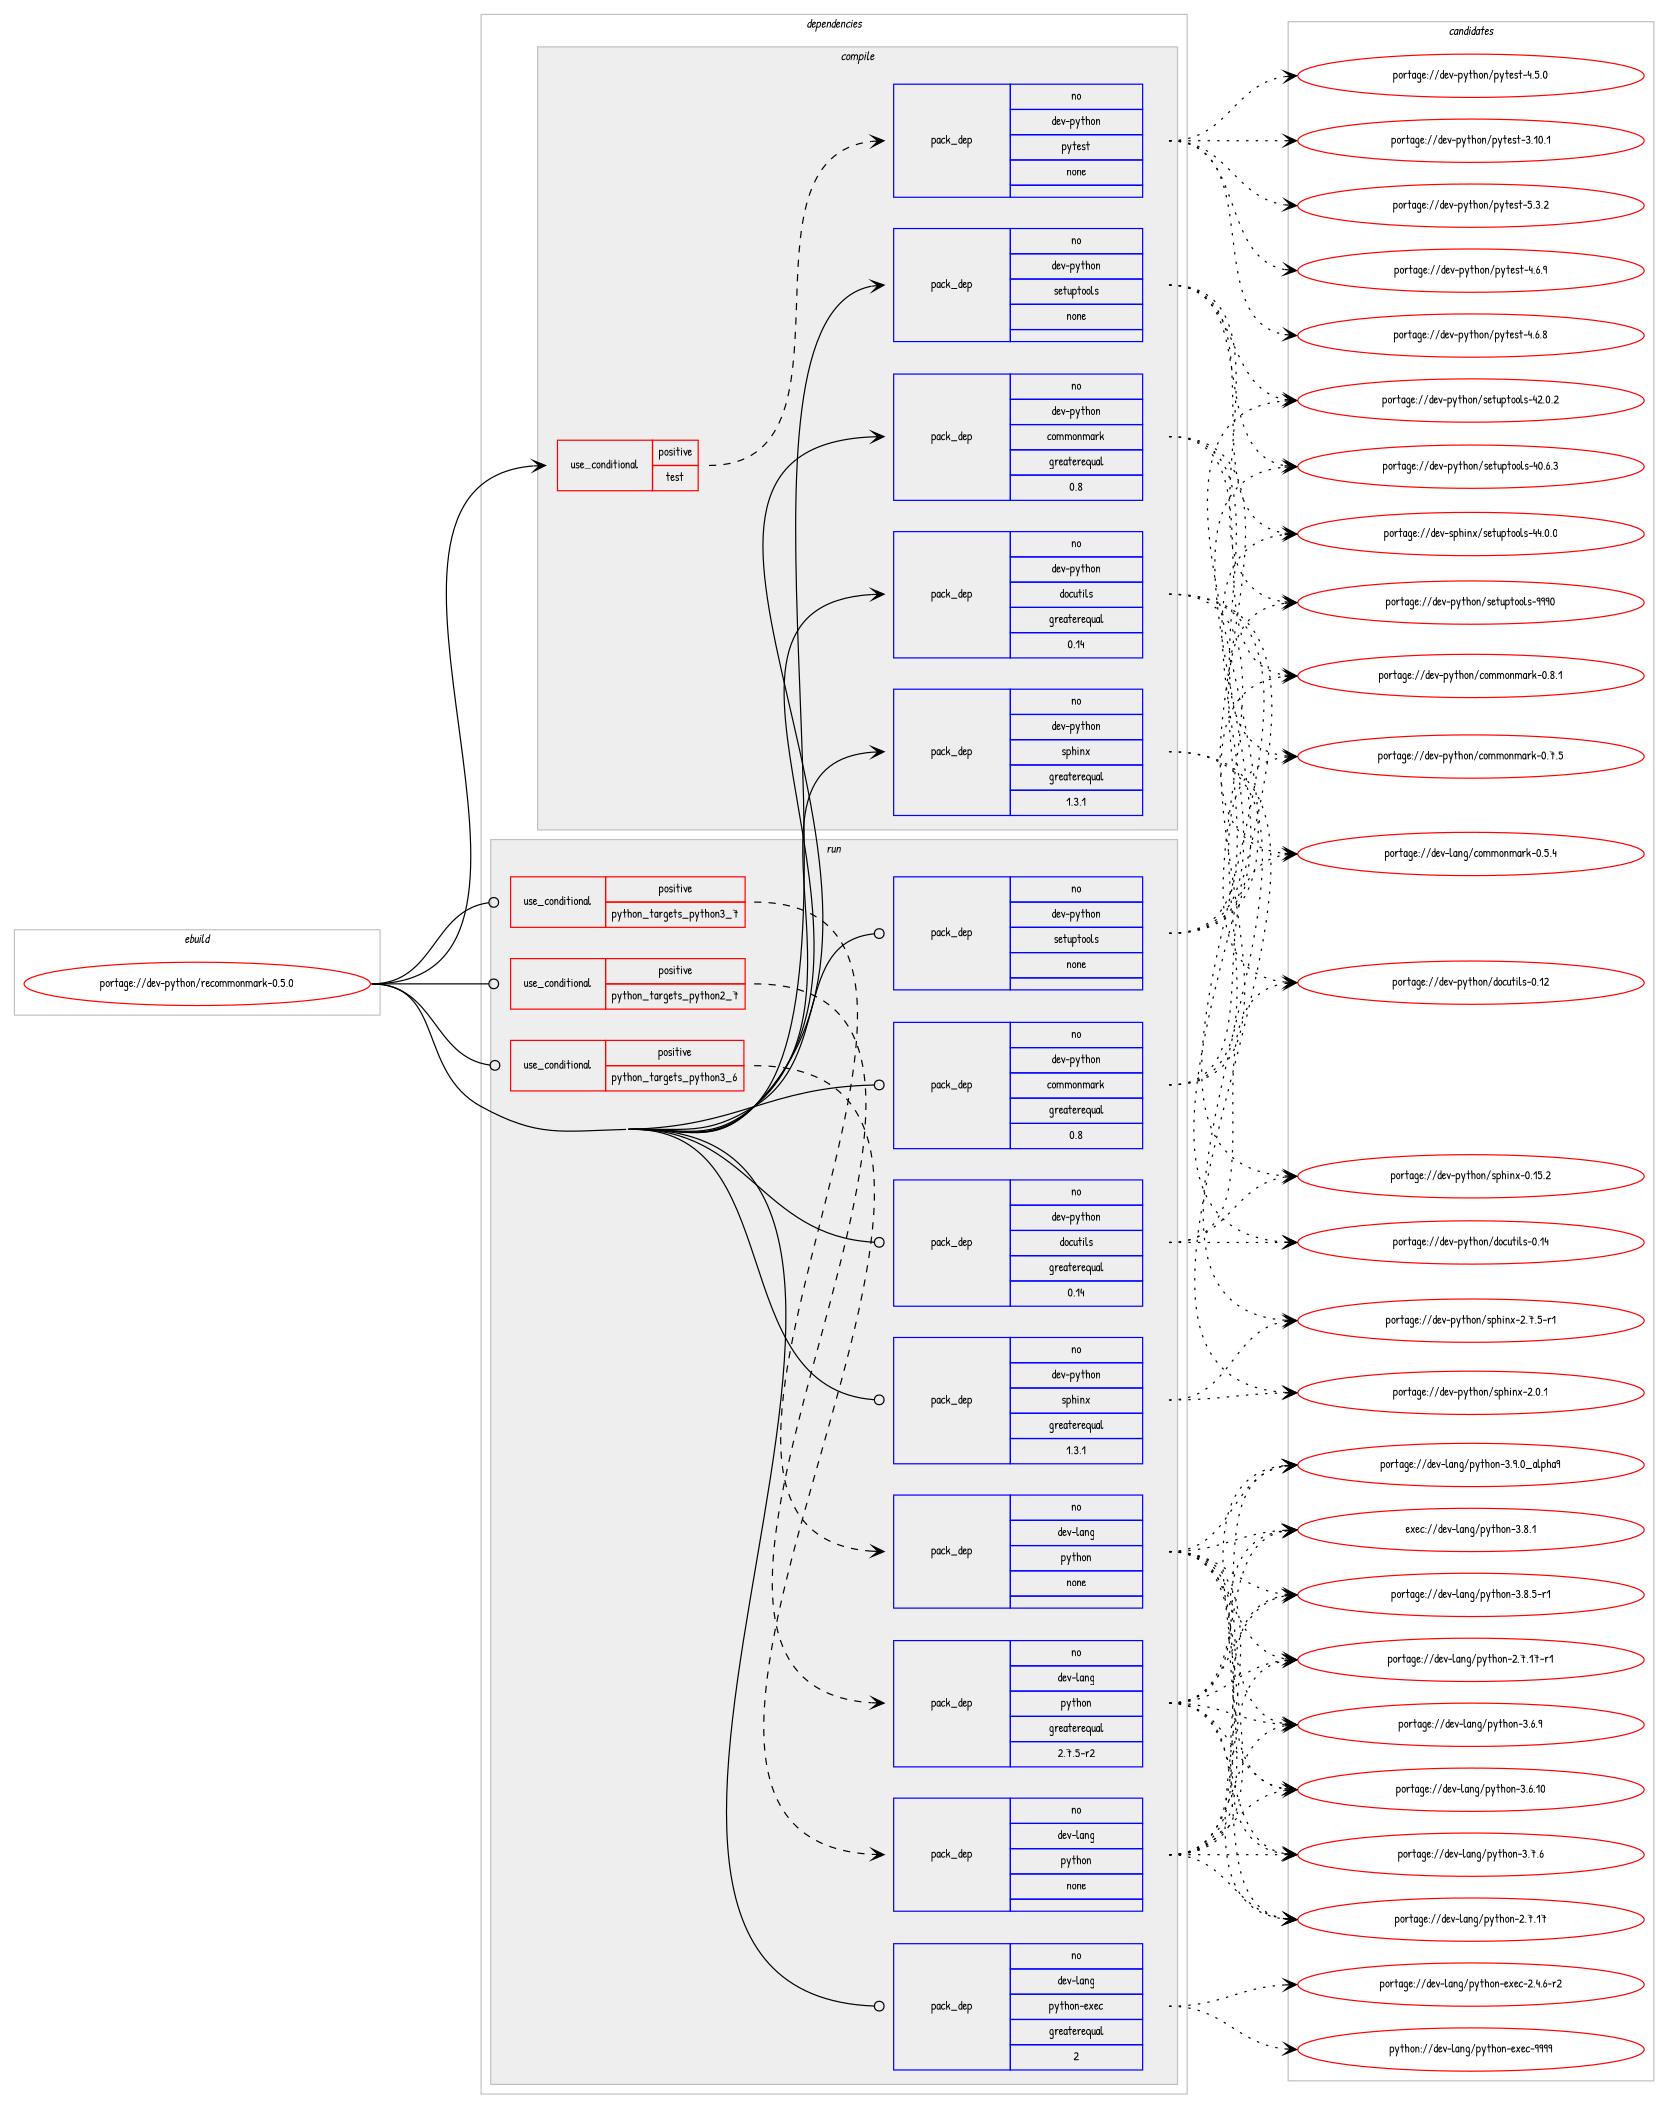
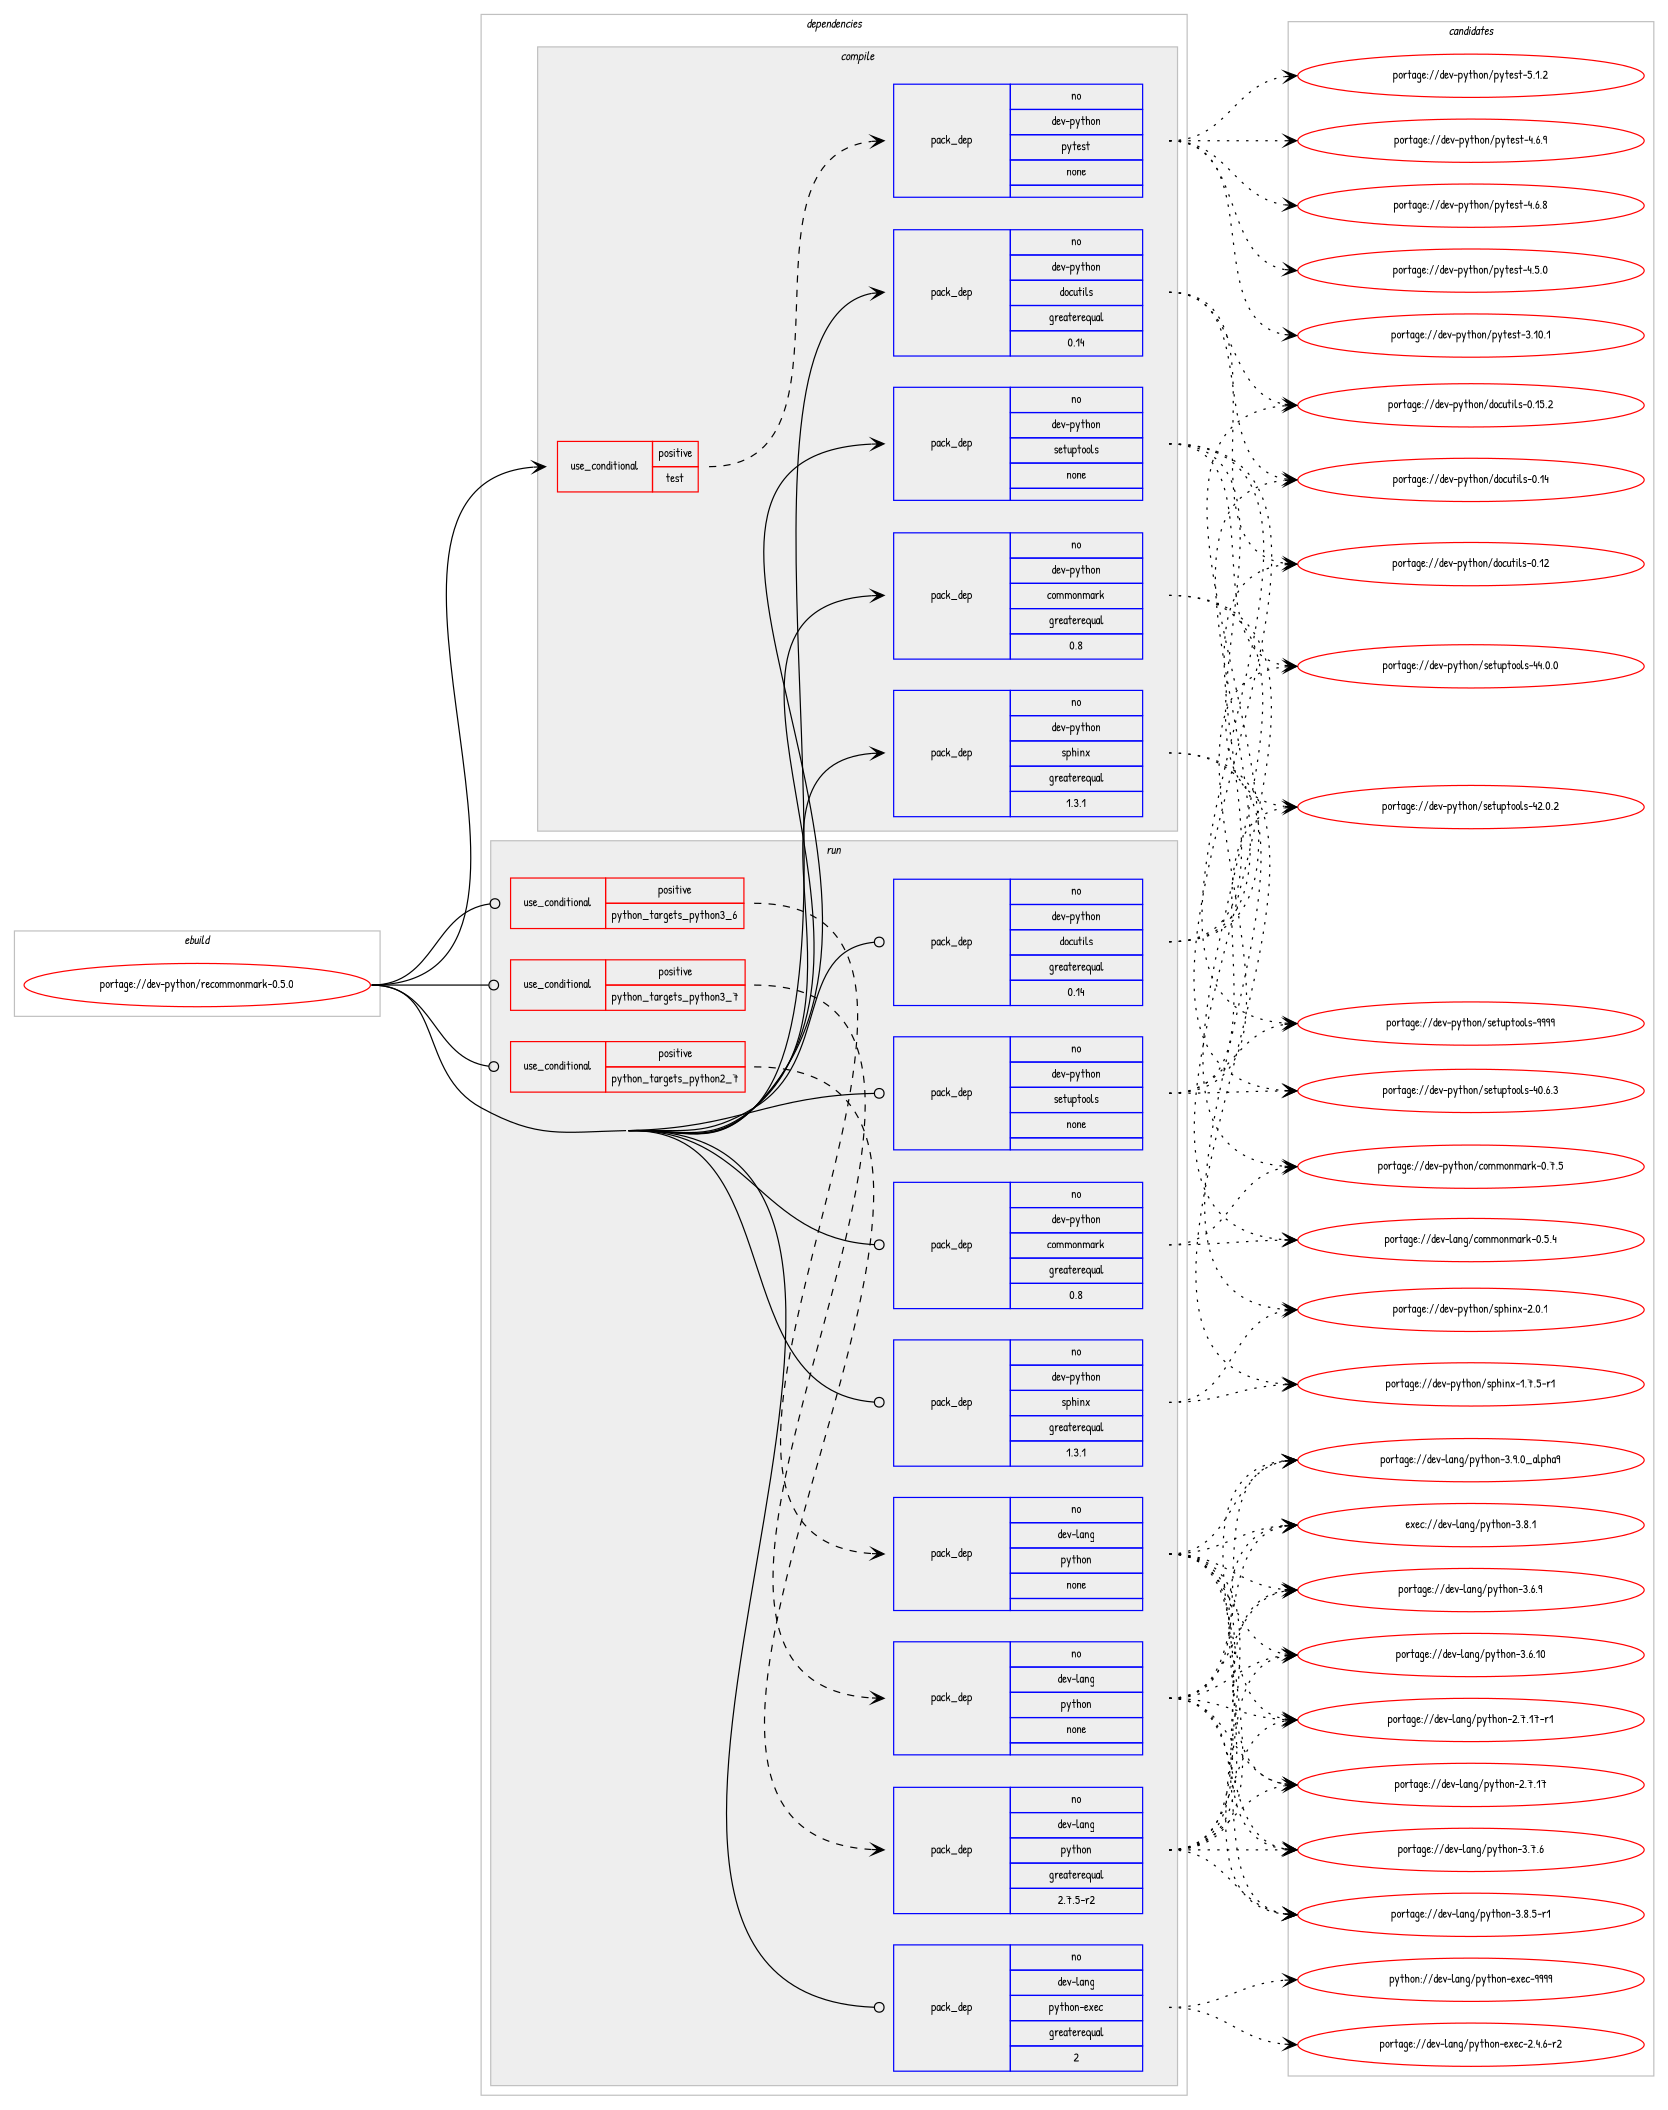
(1471, 206) -> (1471, 76)
(1471, 534) -> (1471, 666)
(1471, 603) -> (1471, 1024)
(1471, 676) -> none
(1471, 1176) -> (1471, 405)
(1471, 1321) -> (1471, 1384)
